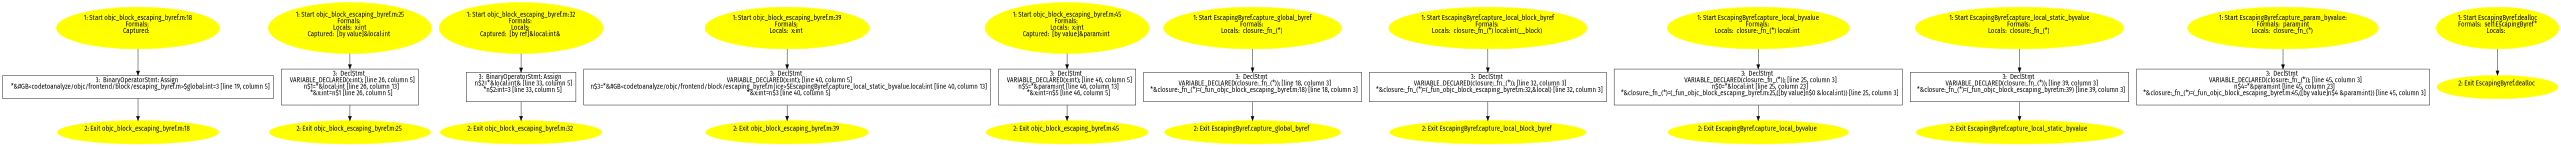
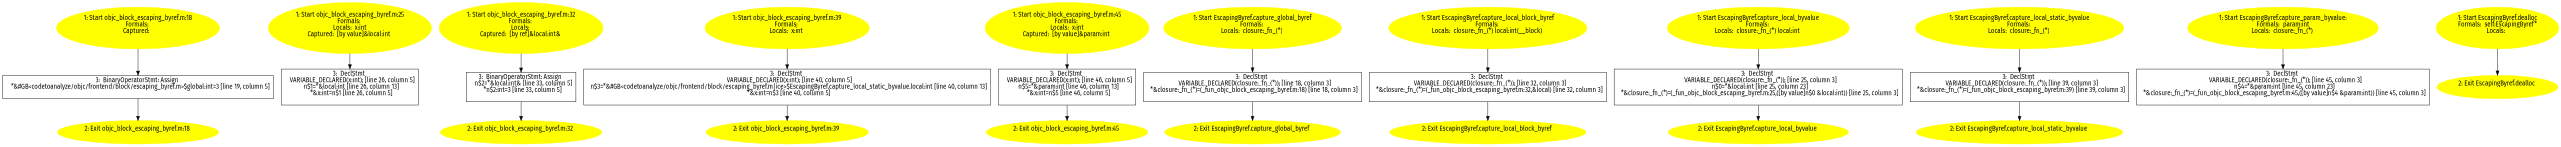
(350, 132) -> none
